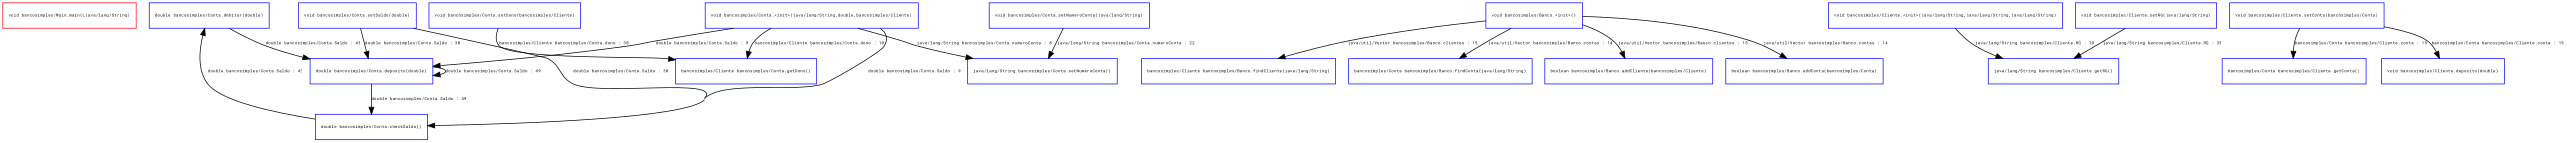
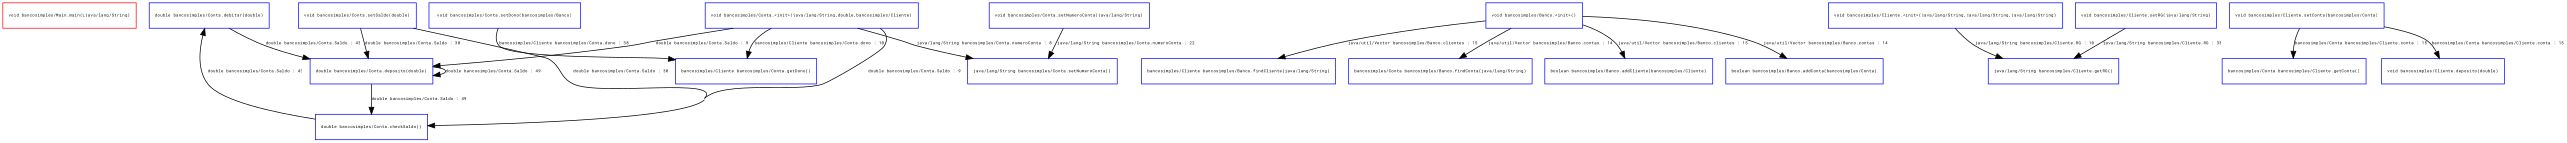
(505, 16) -> (505, 16)
